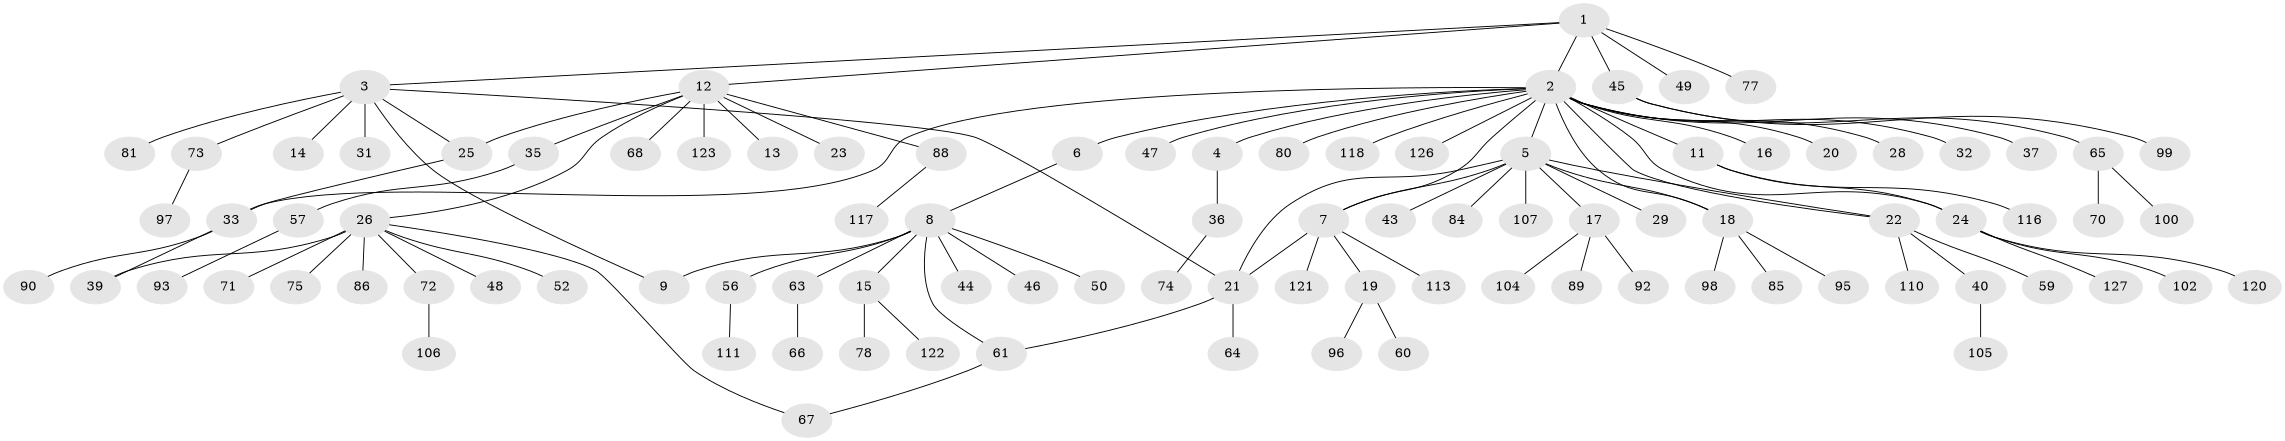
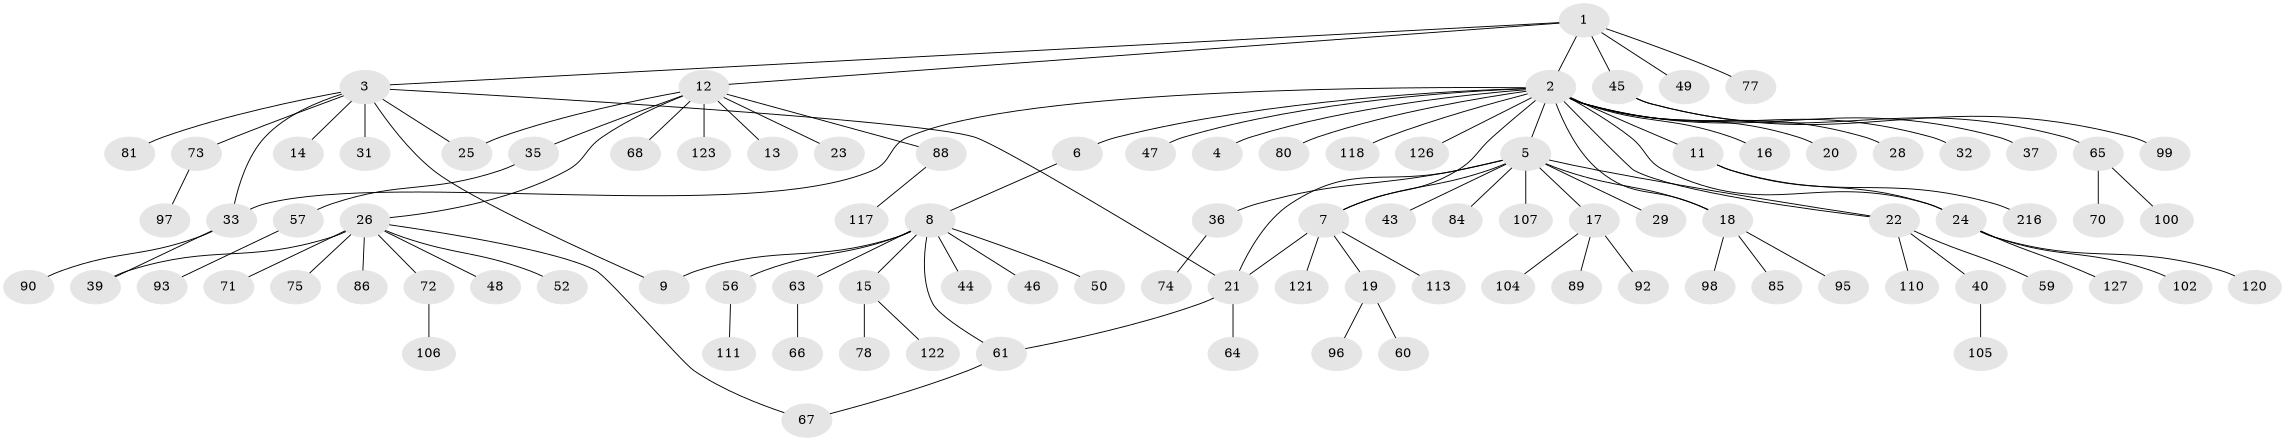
(347, 183) -> (270, 132)
(1217, 187) -> (1370, 183)
(2030, 220) -> (2030, 220)
